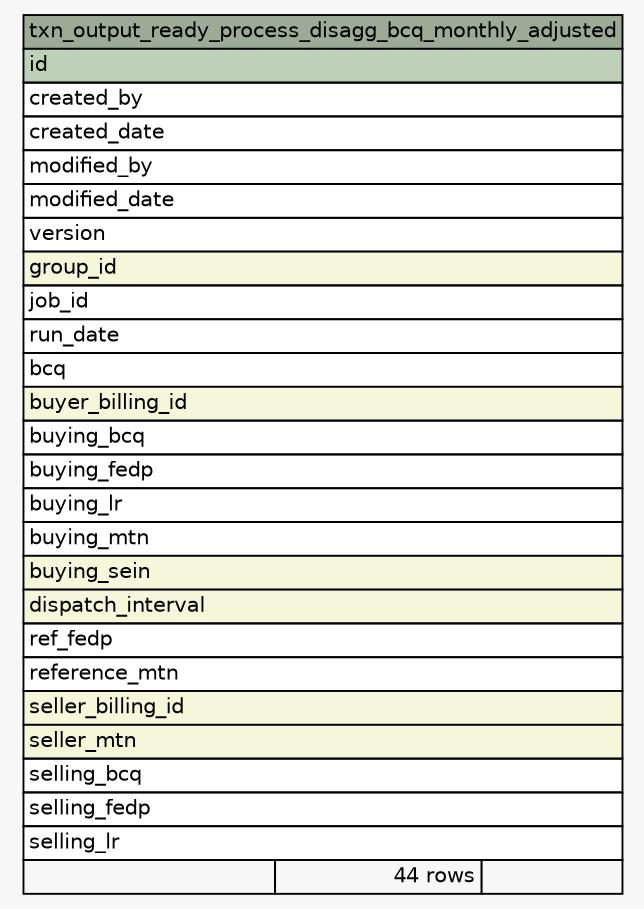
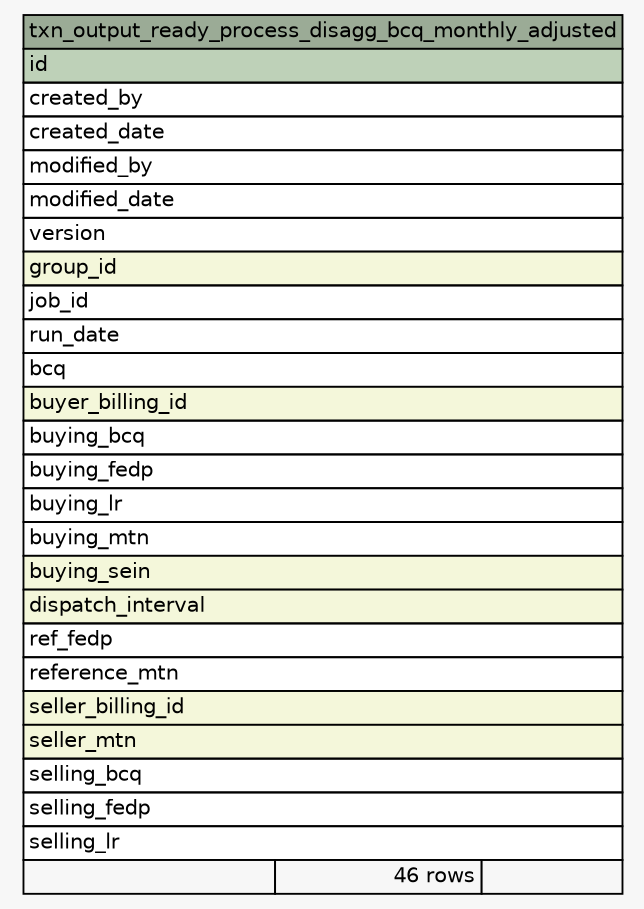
(435, 876) -> (435, 876)
